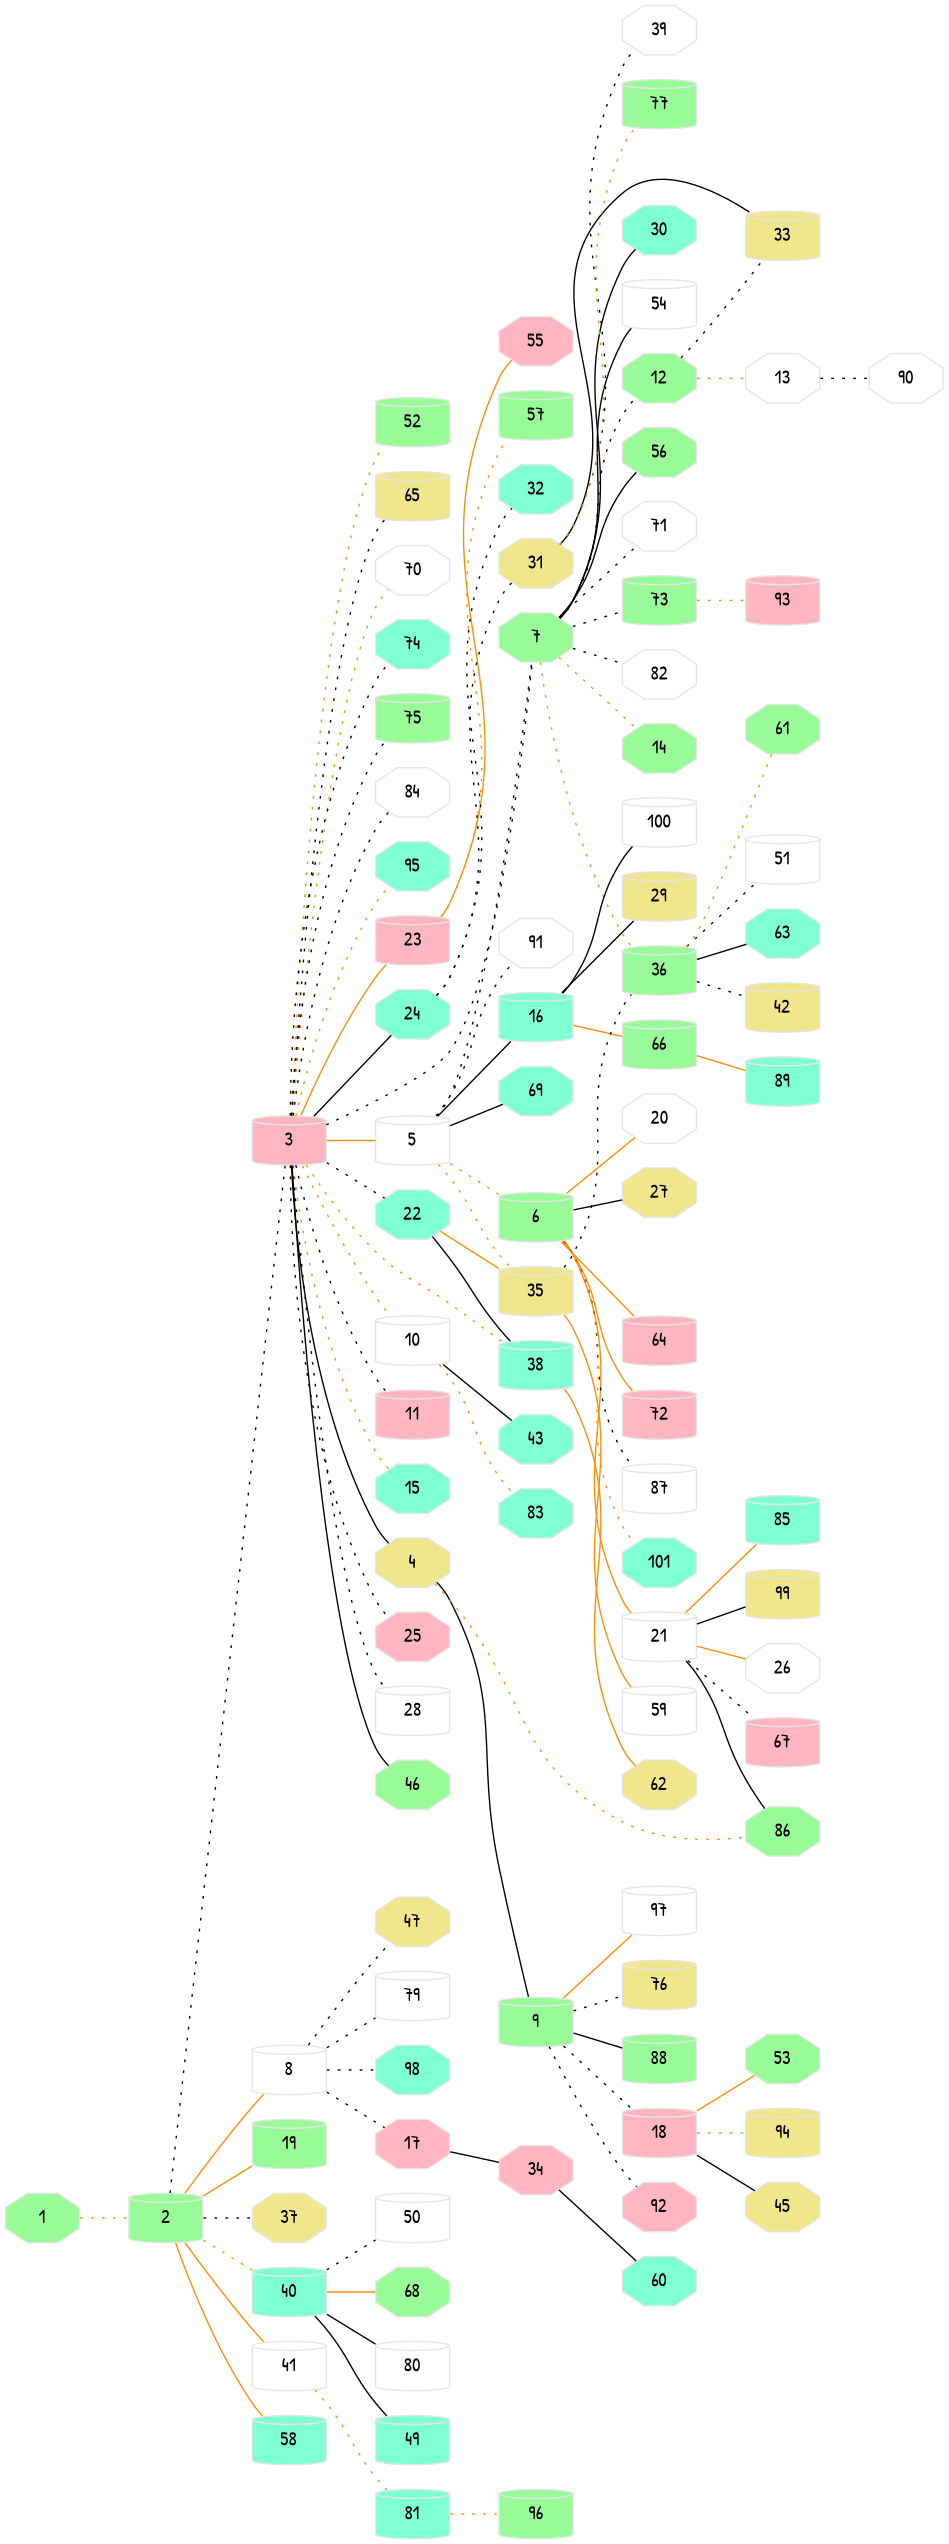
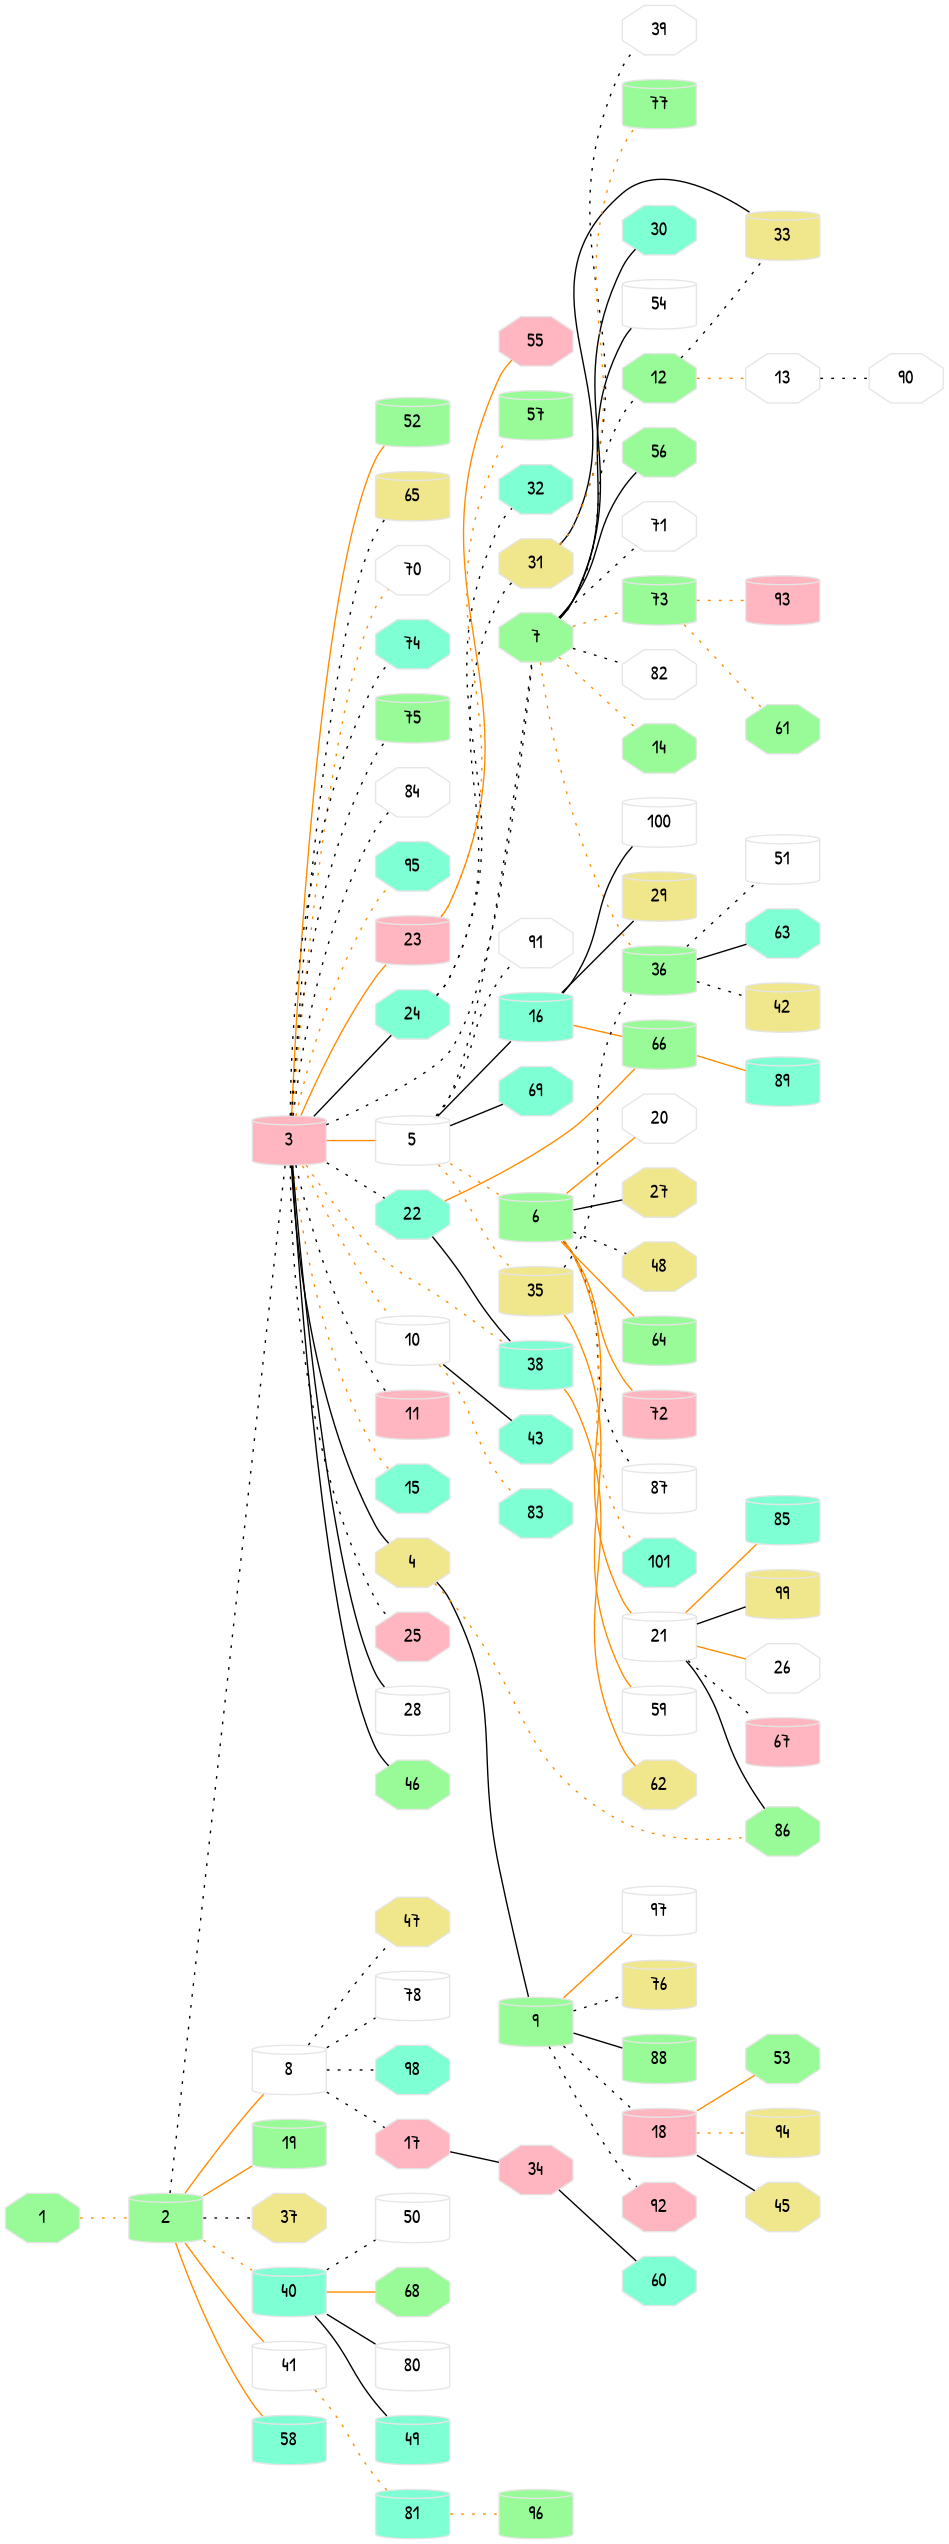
(598, 619) -> (598, 619)
(321, 726) -> (321, 726)
(732, 852) -> (723, 666)
(470, 1250) -> (547, 1146)
none -> (659, 1267)
(659, 1341) -> (659, 1341)
(338, 1535) -> (338, 1535)
(413, 1996) -> (413, 1996)
